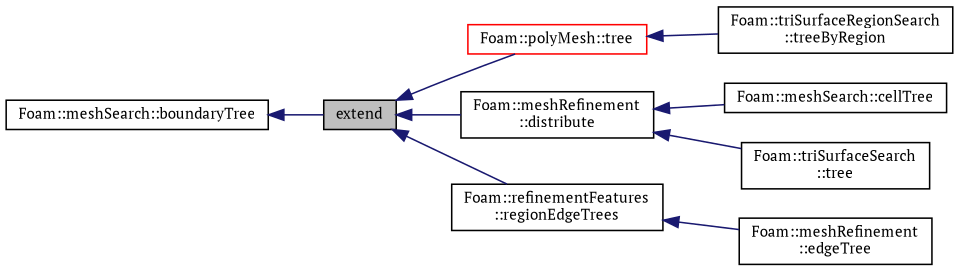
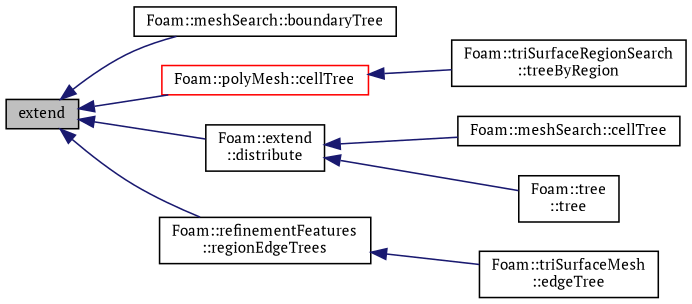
(557, 39) -> (265, 80)
(304, 115) -> (122, 57)
(557, 115) -> (265, 148)
(836, 166) -> (569, 199)
(836, 241) -> (569, 274)
